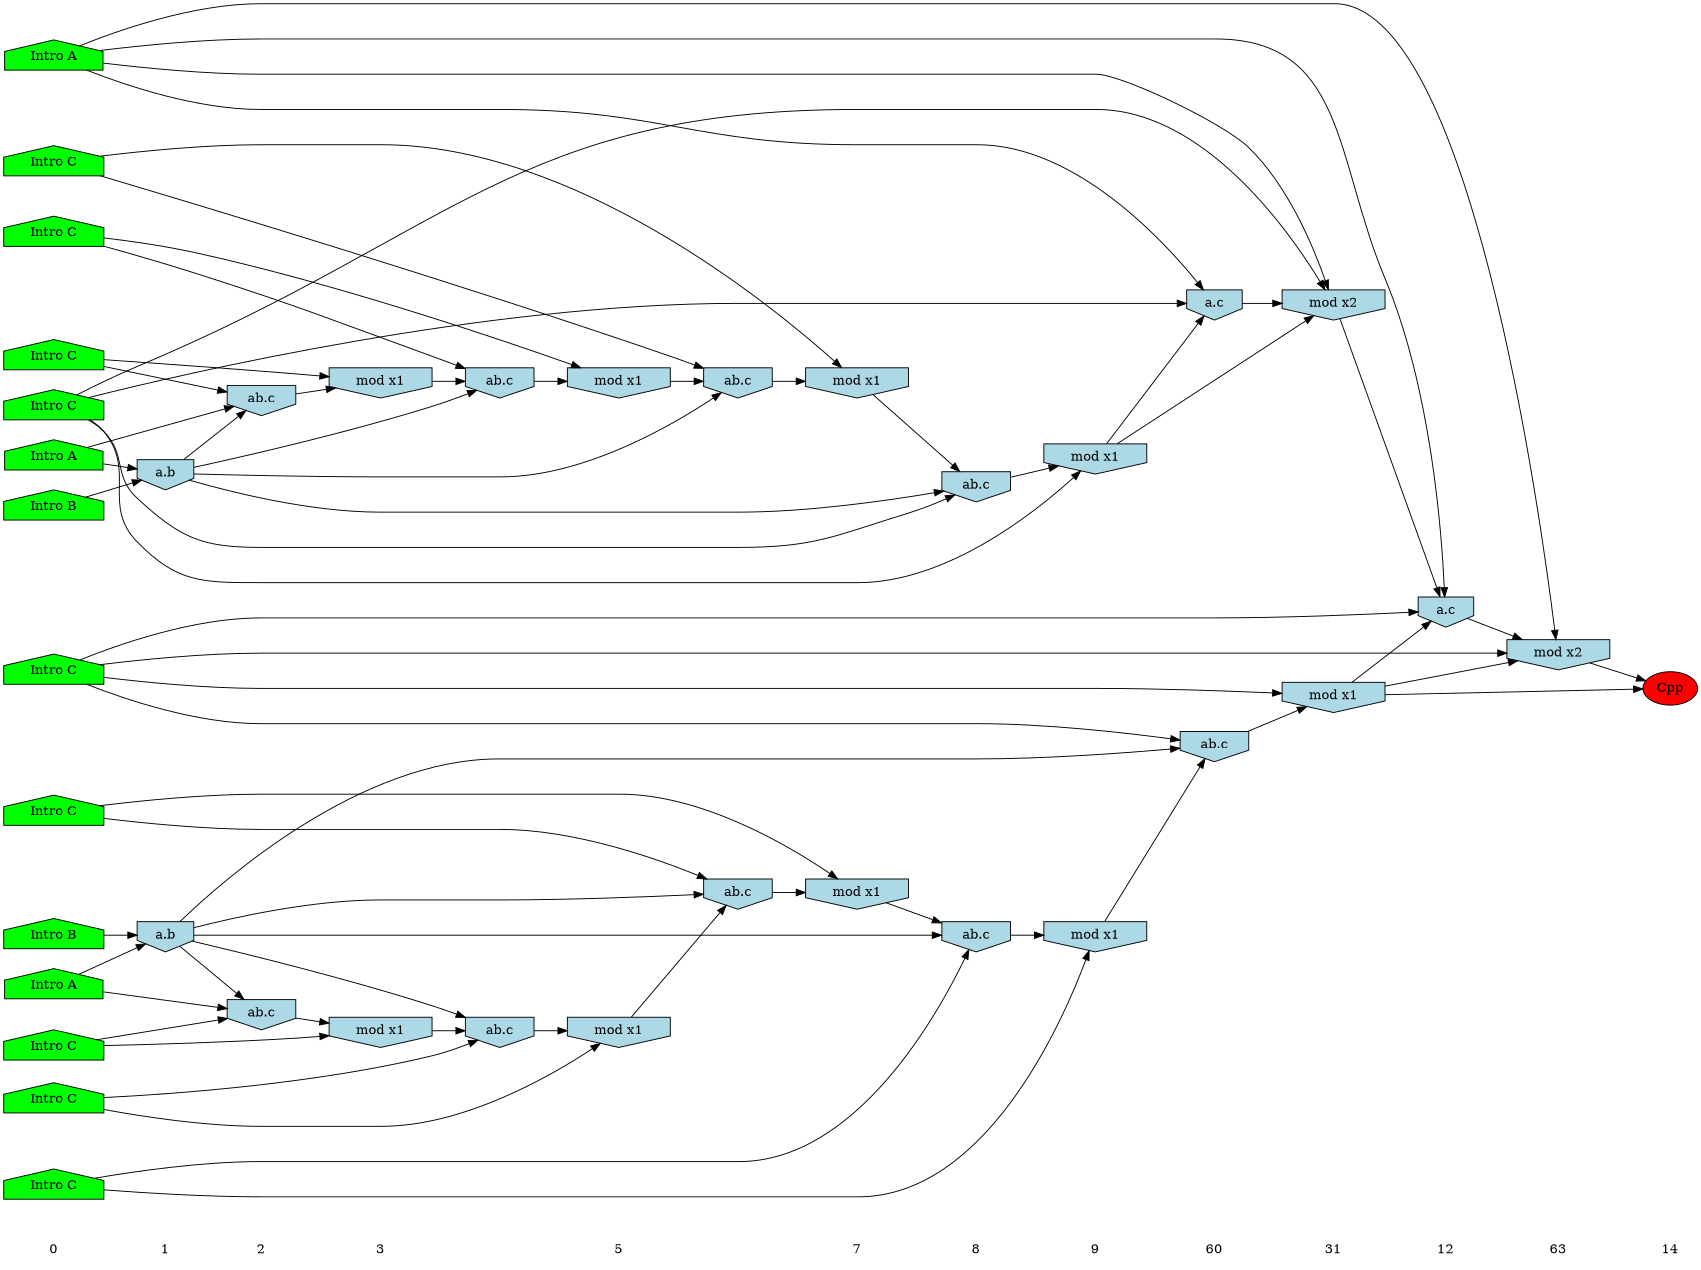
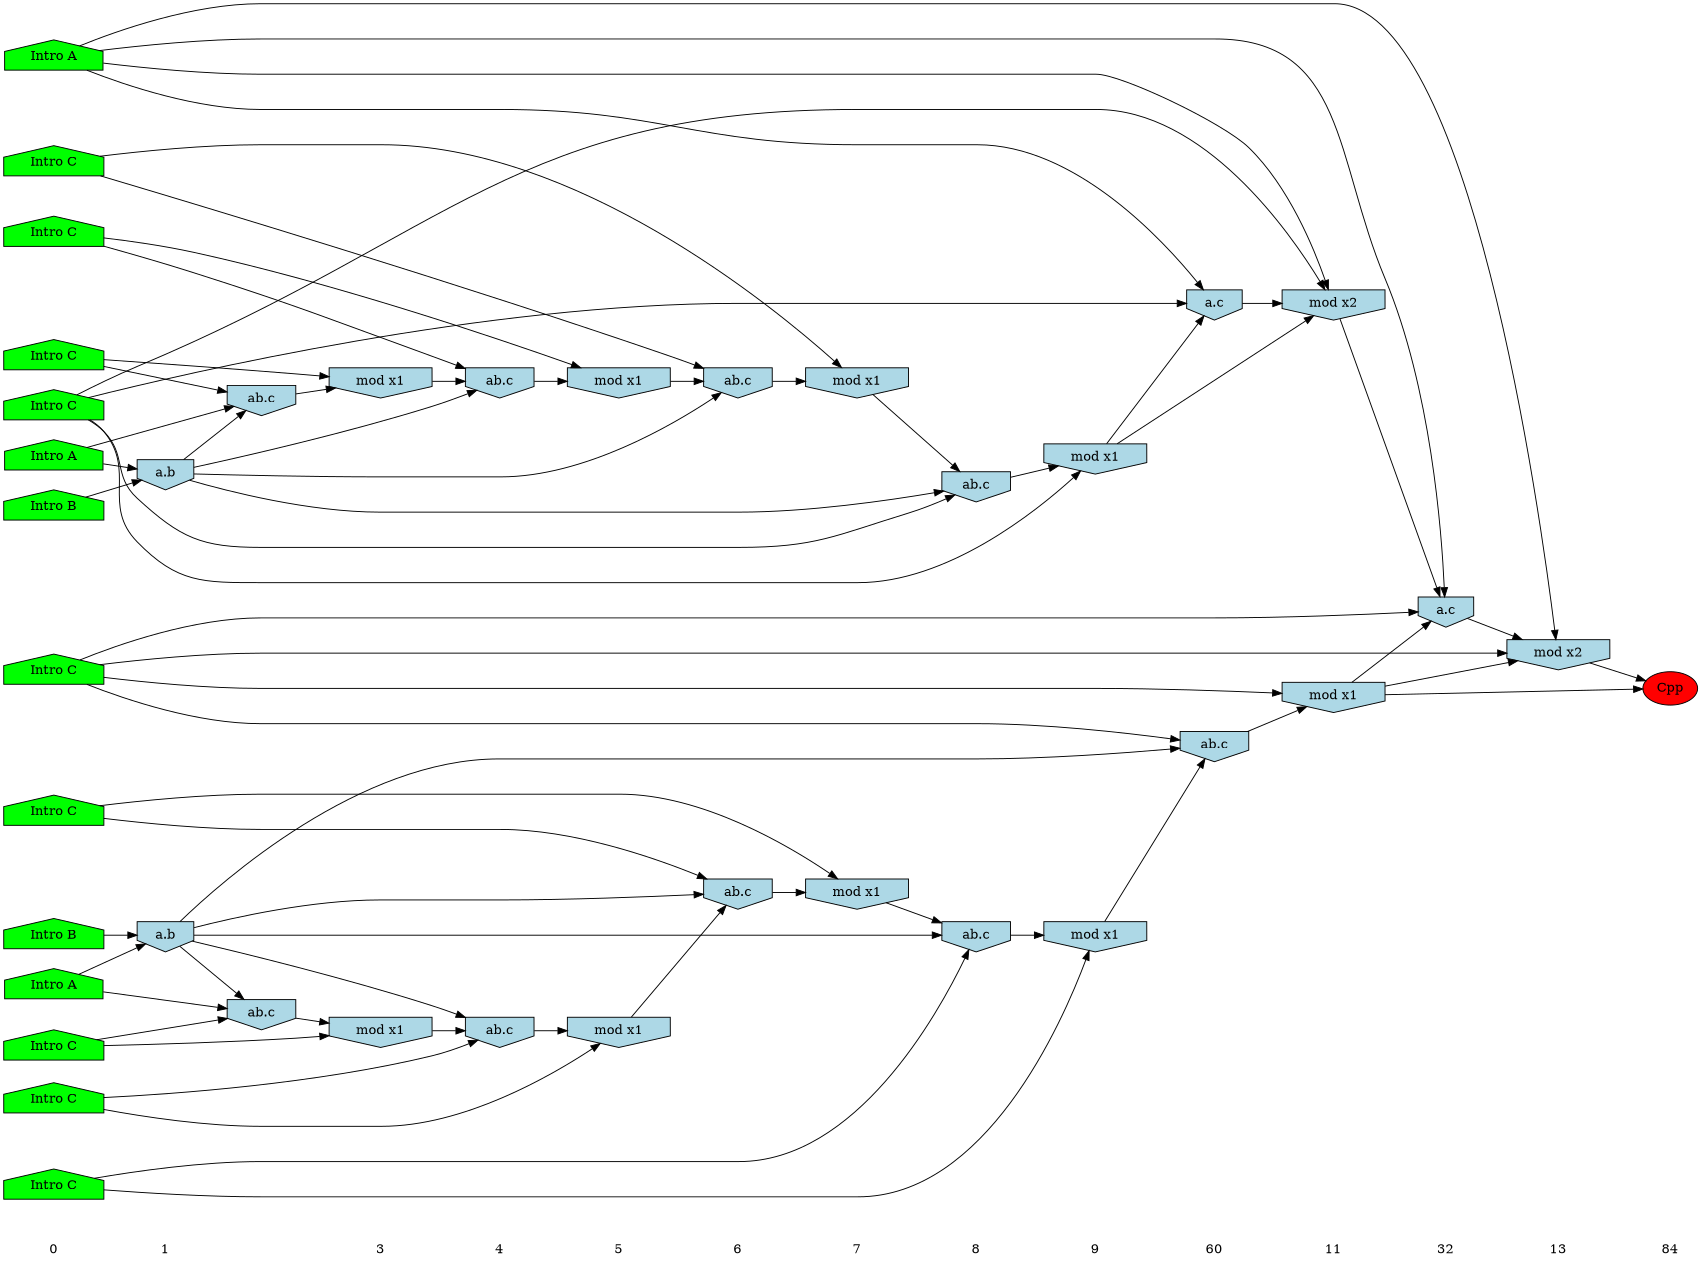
(261, 1250) -> none
none -> (500, 1250)
none -> (738, 1250)
(1334, 1250) -> (1334, 1250)
(1446, 1250) -> (1446, 1250)
(1558, 1250) -> (1558, 1250)
(1670, 1250) -> (1670, 1250)
